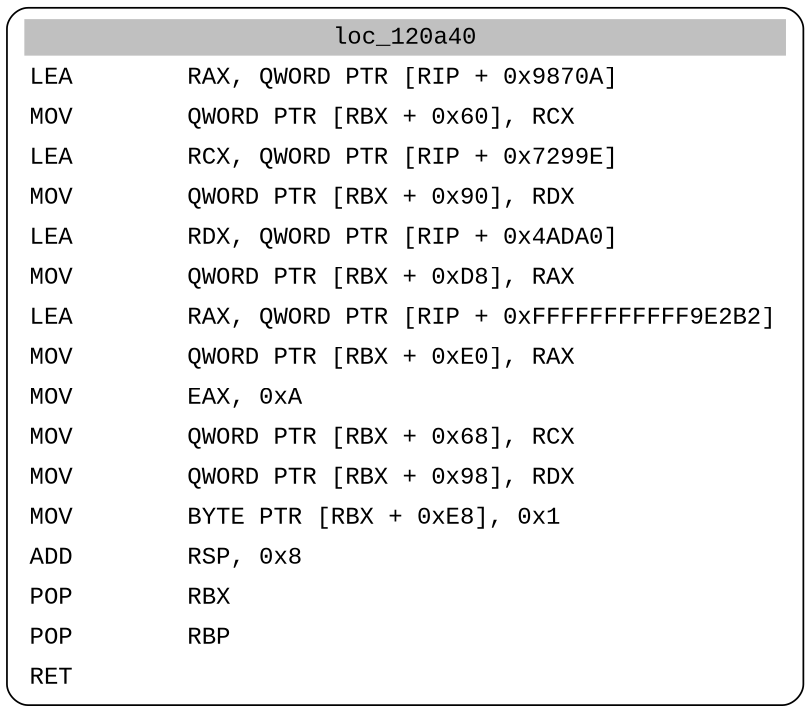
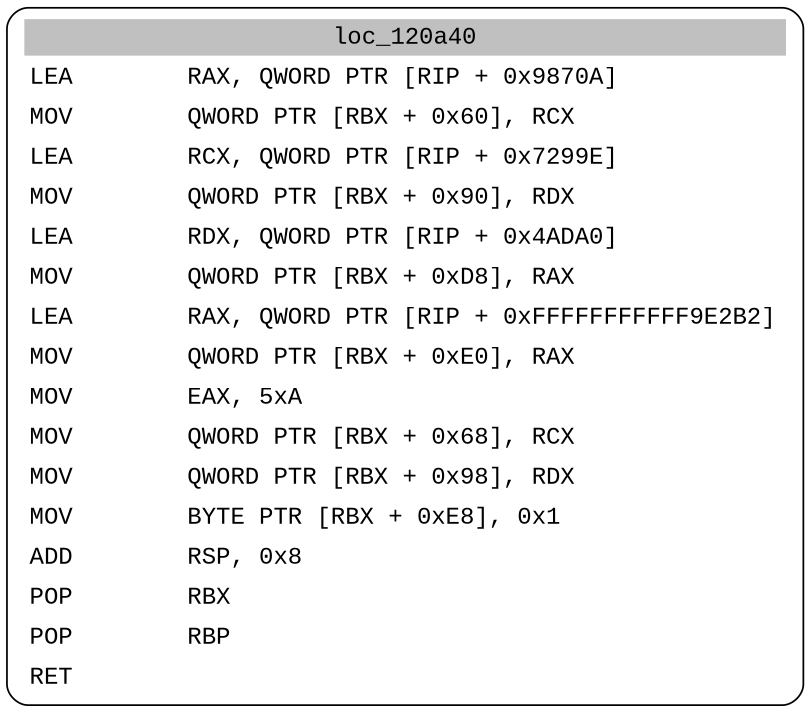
(166, 396) -> (166, 396)
